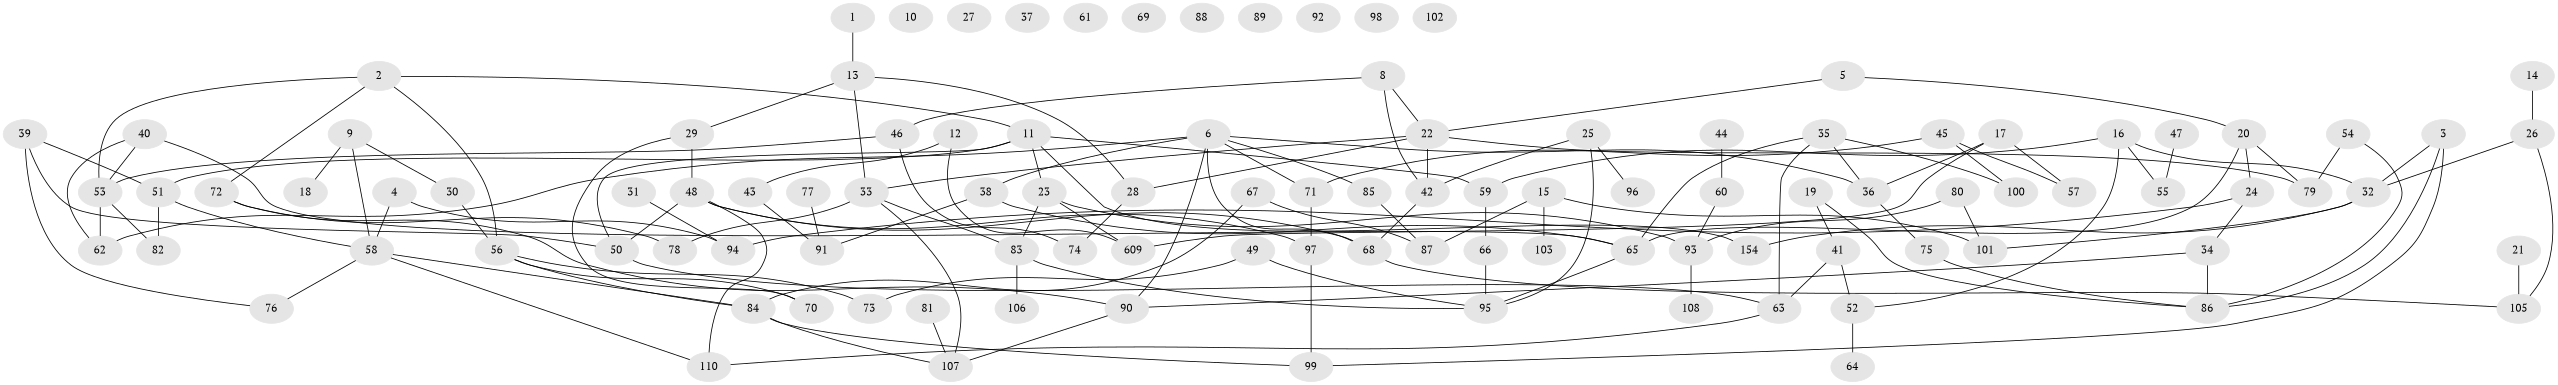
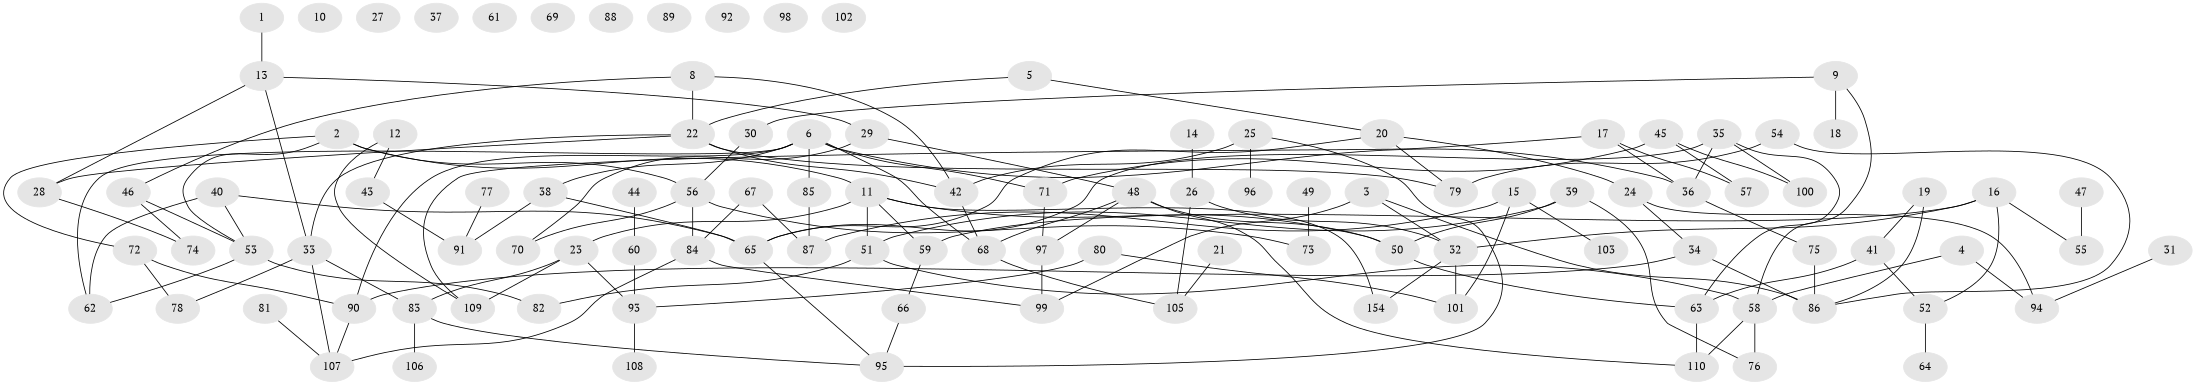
(1133, 251) -> (473, 309)
(563, 280) -> none
(1381, 291) -> none
